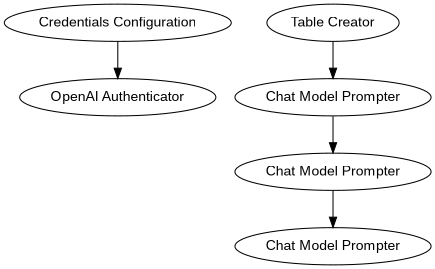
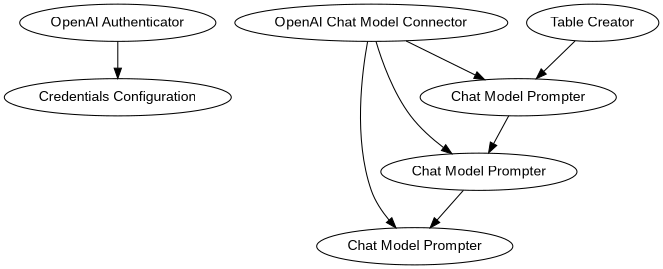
none -> (371, 23)
(118, 55) -> (118, 55)
